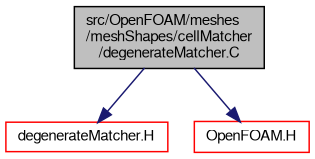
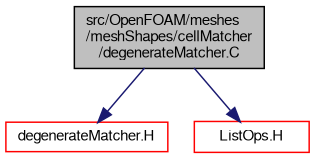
(252, 137) -> (252, 137)
